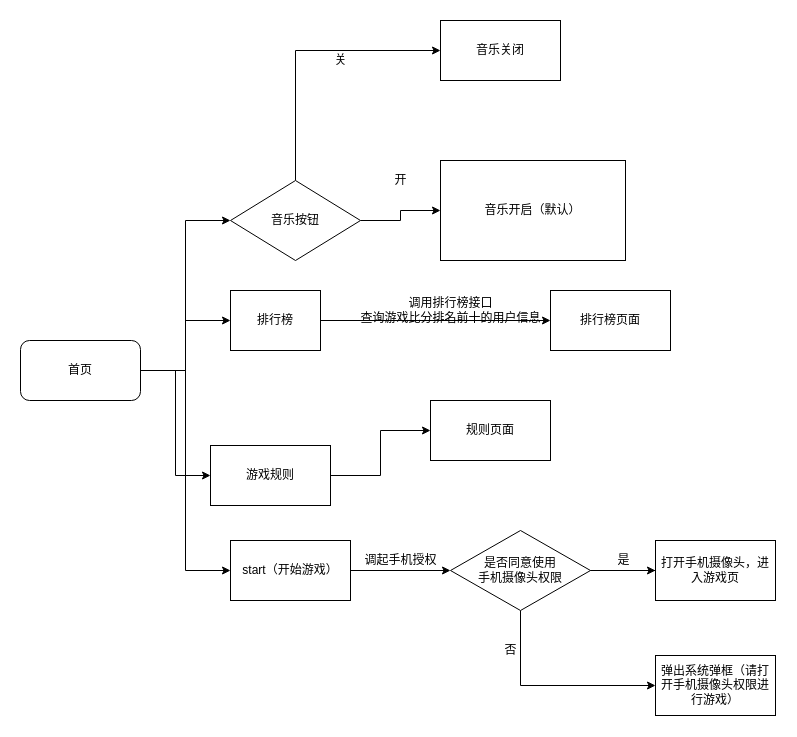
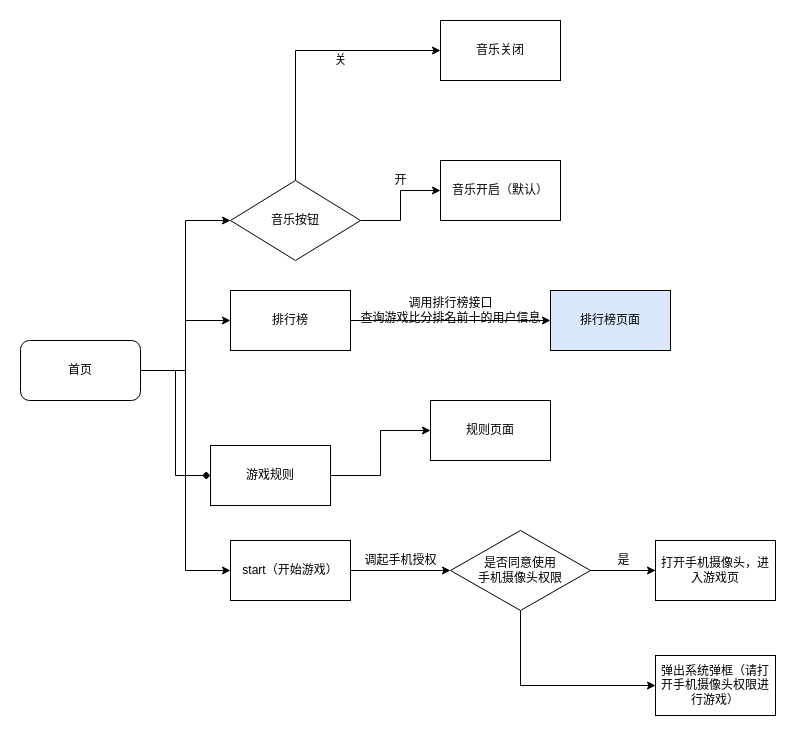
(533, 211) -> (501, 191)
(276, 321) -> (291, 321)
(611, 321) -> (611, 321)
(202, 476) -> (201, 476)
(511, 651) -> none
